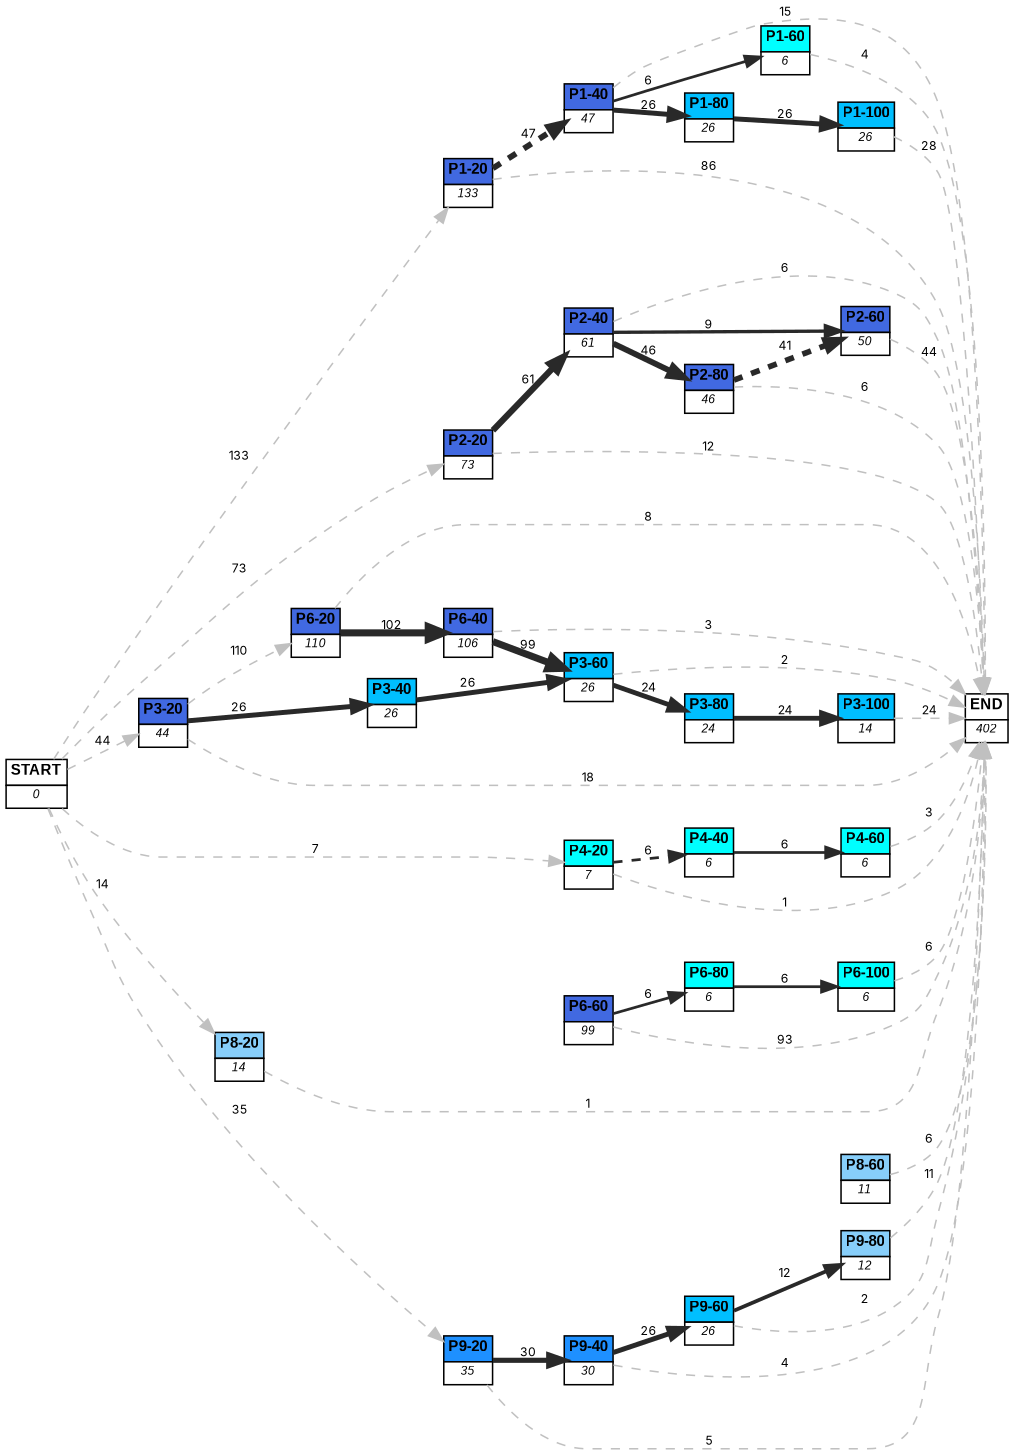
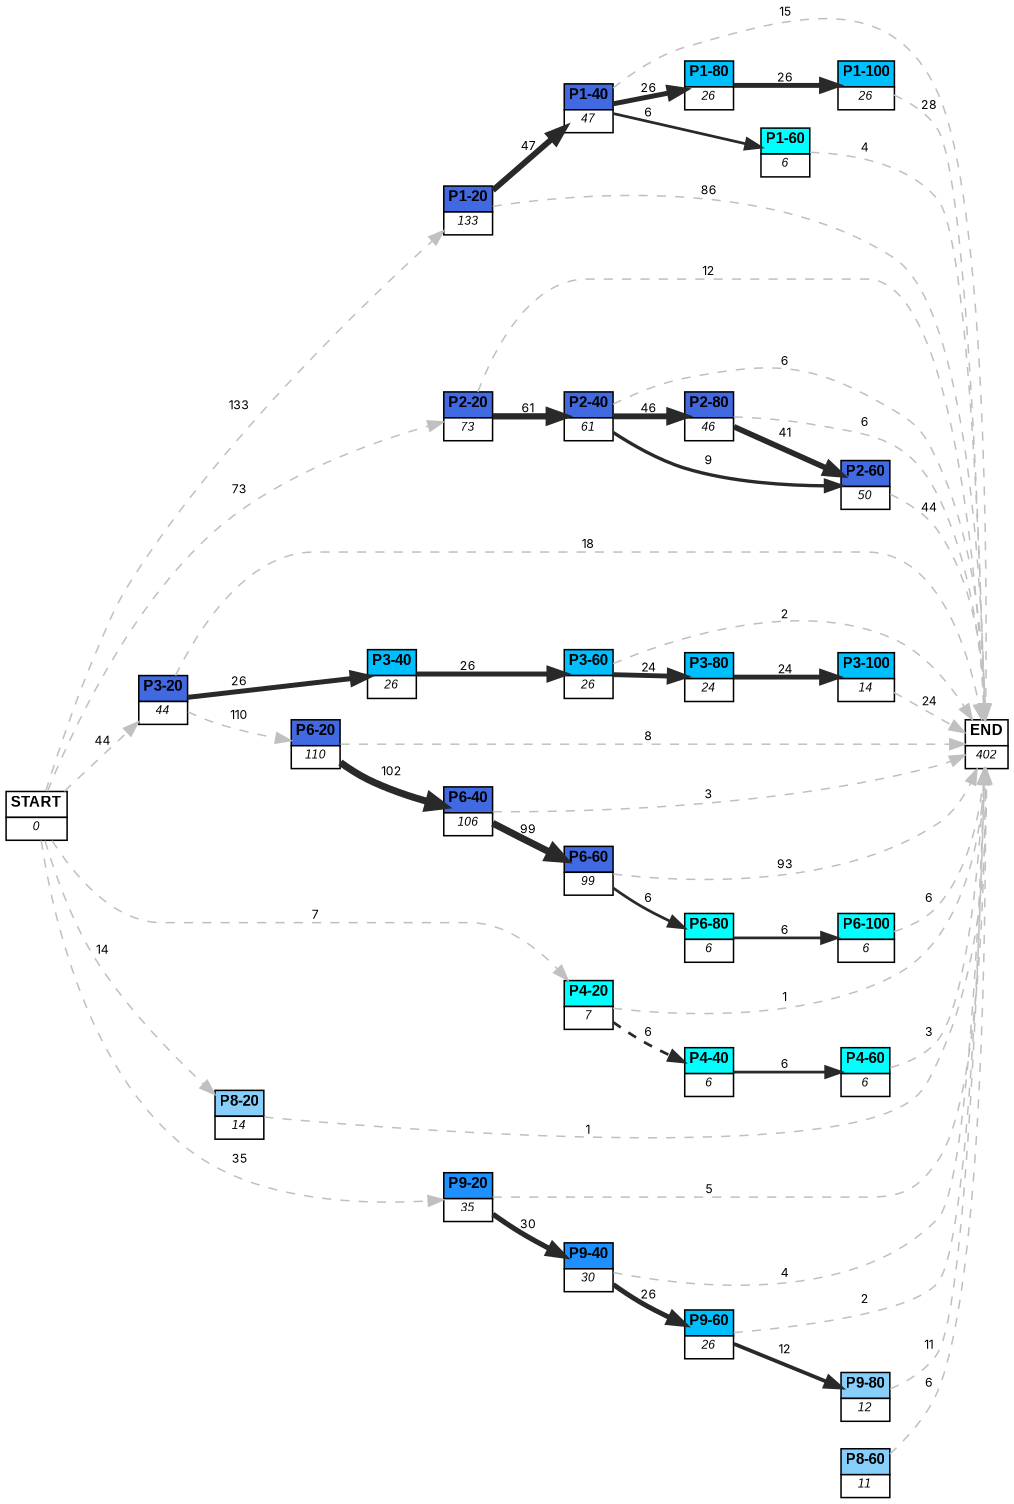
(522, 150) -> (522, 165)
(780, 363) -> (780, 448)
(521, 652) -> (522, 838)
